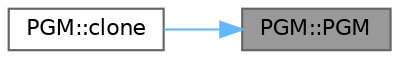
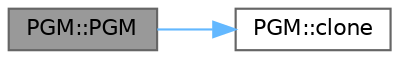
(192, 29) -> (185, 29)
